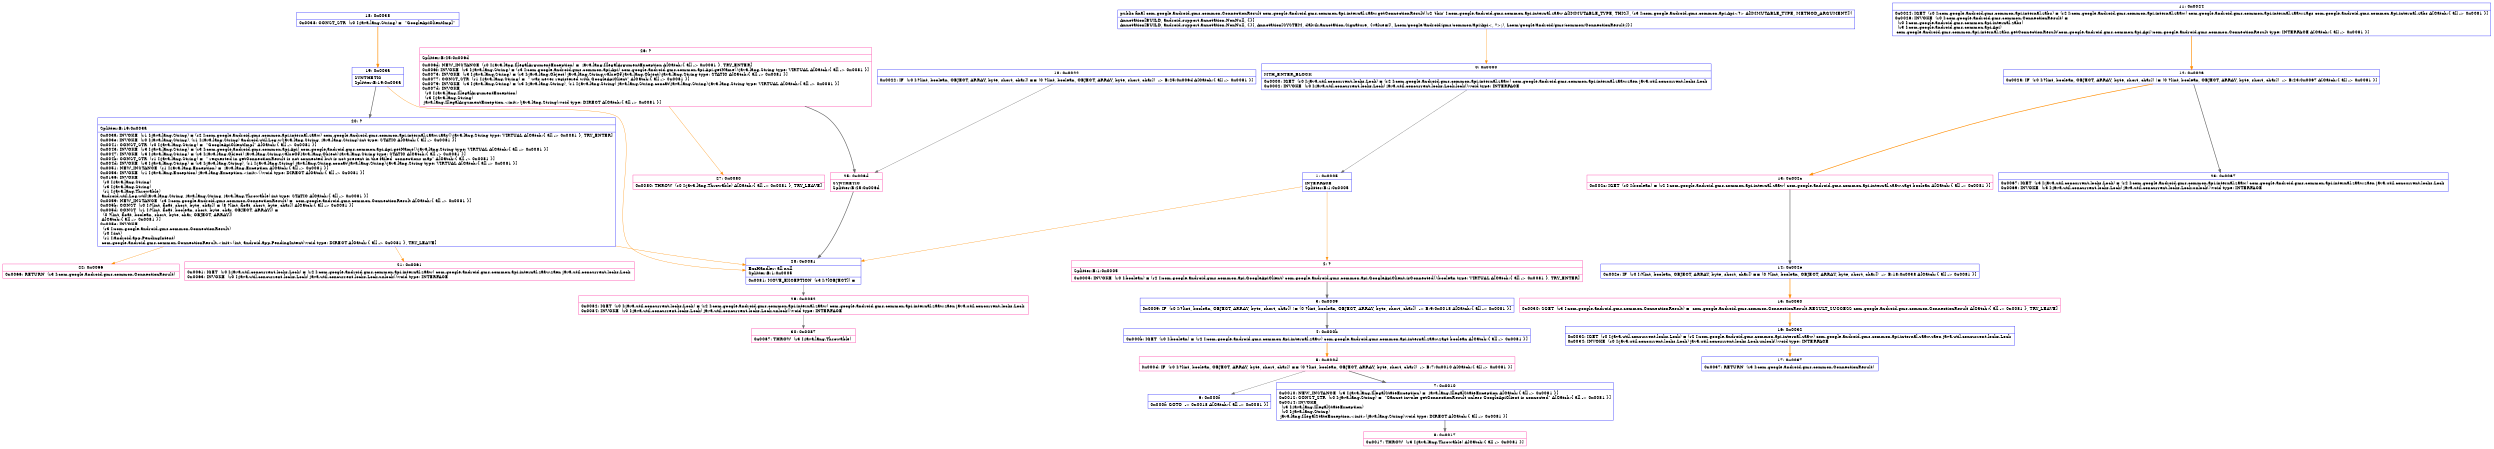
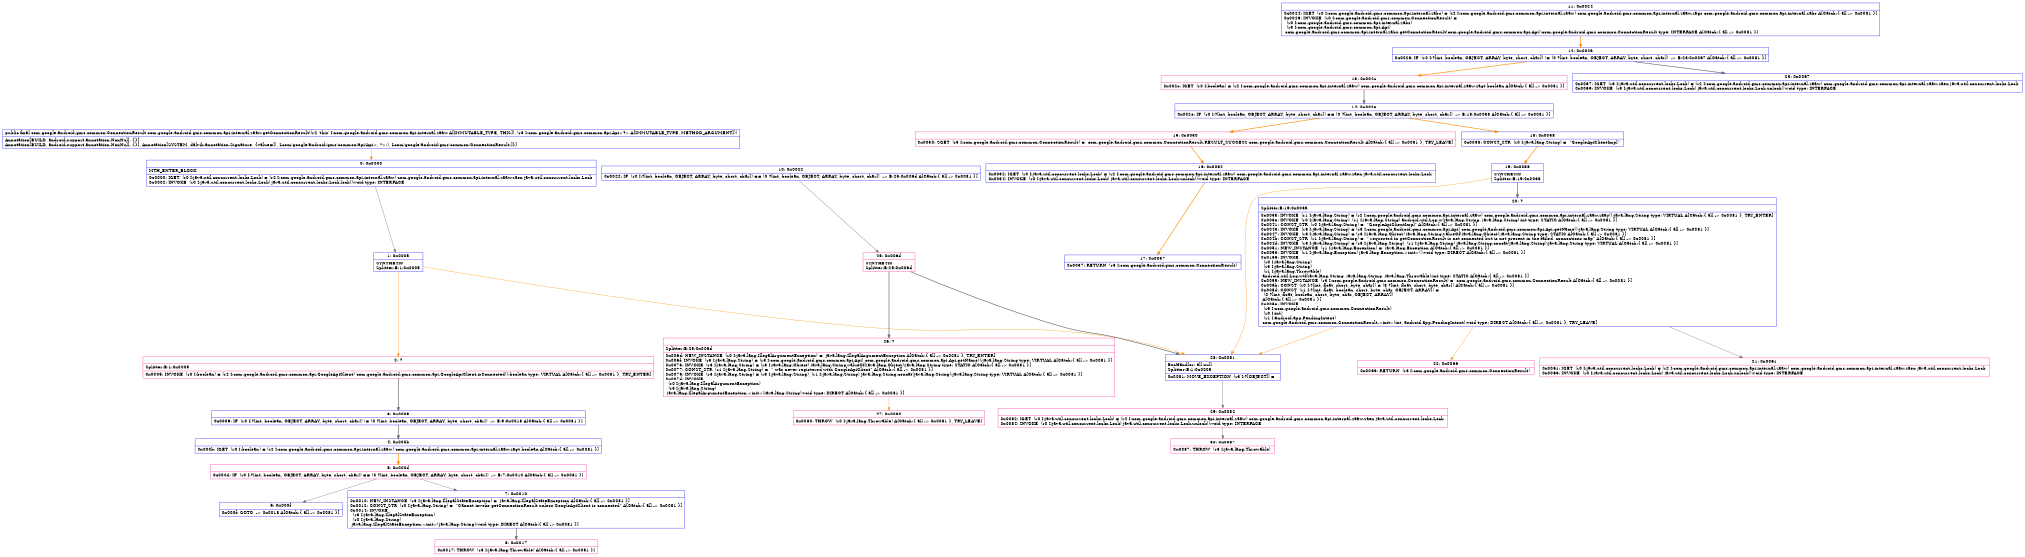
none -> (1452, 125)
(839, 130) -> (889, 303)
(1318, 183) -> (390, 263)
(399, 253) -> (1704, 342)
(1366, 376) -> (437, 484)
